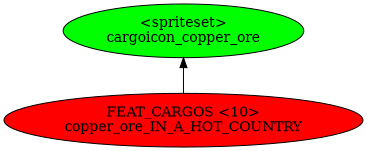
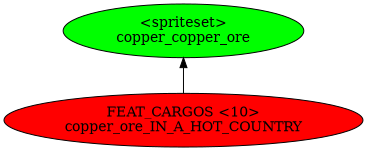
(183, 31) -> (183, 31)
